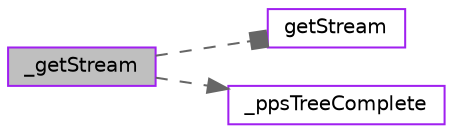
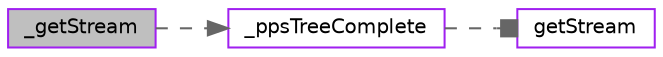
(201, 49) -> (471, 28)
